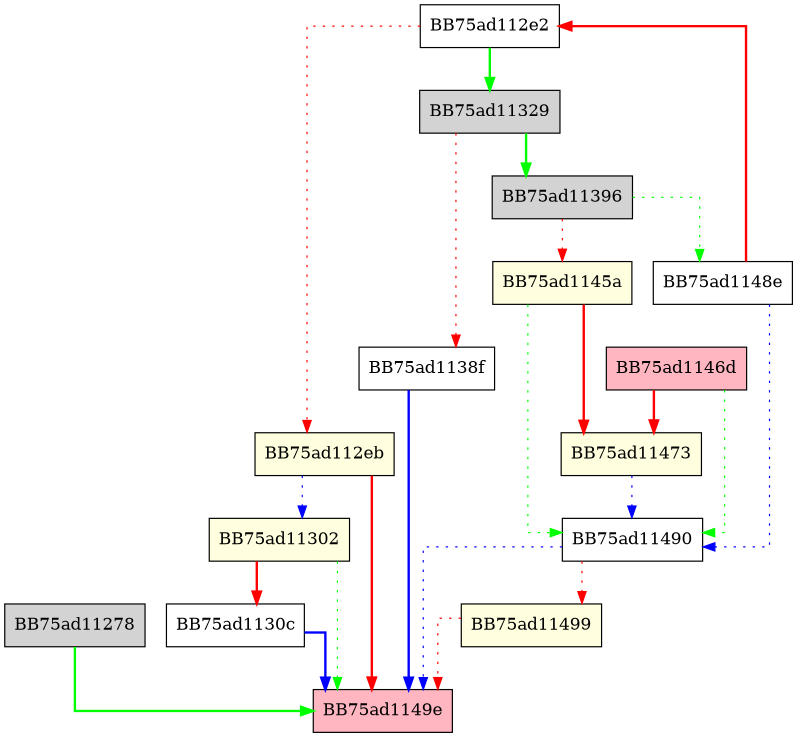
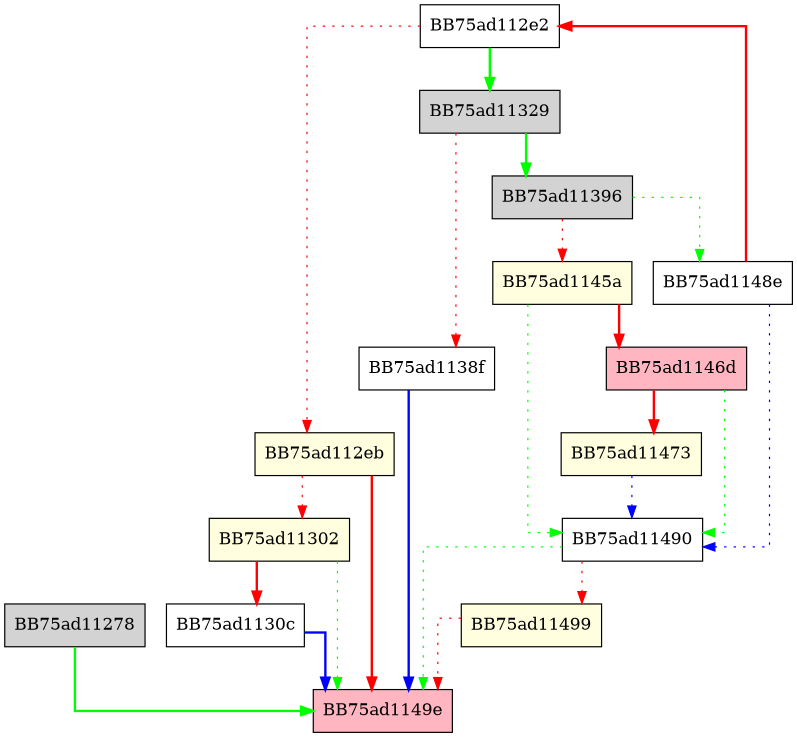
(584, 363) -> (619, 320)
(302, 491) -> (302, 491)
(427, 547) -> (427, 547)
